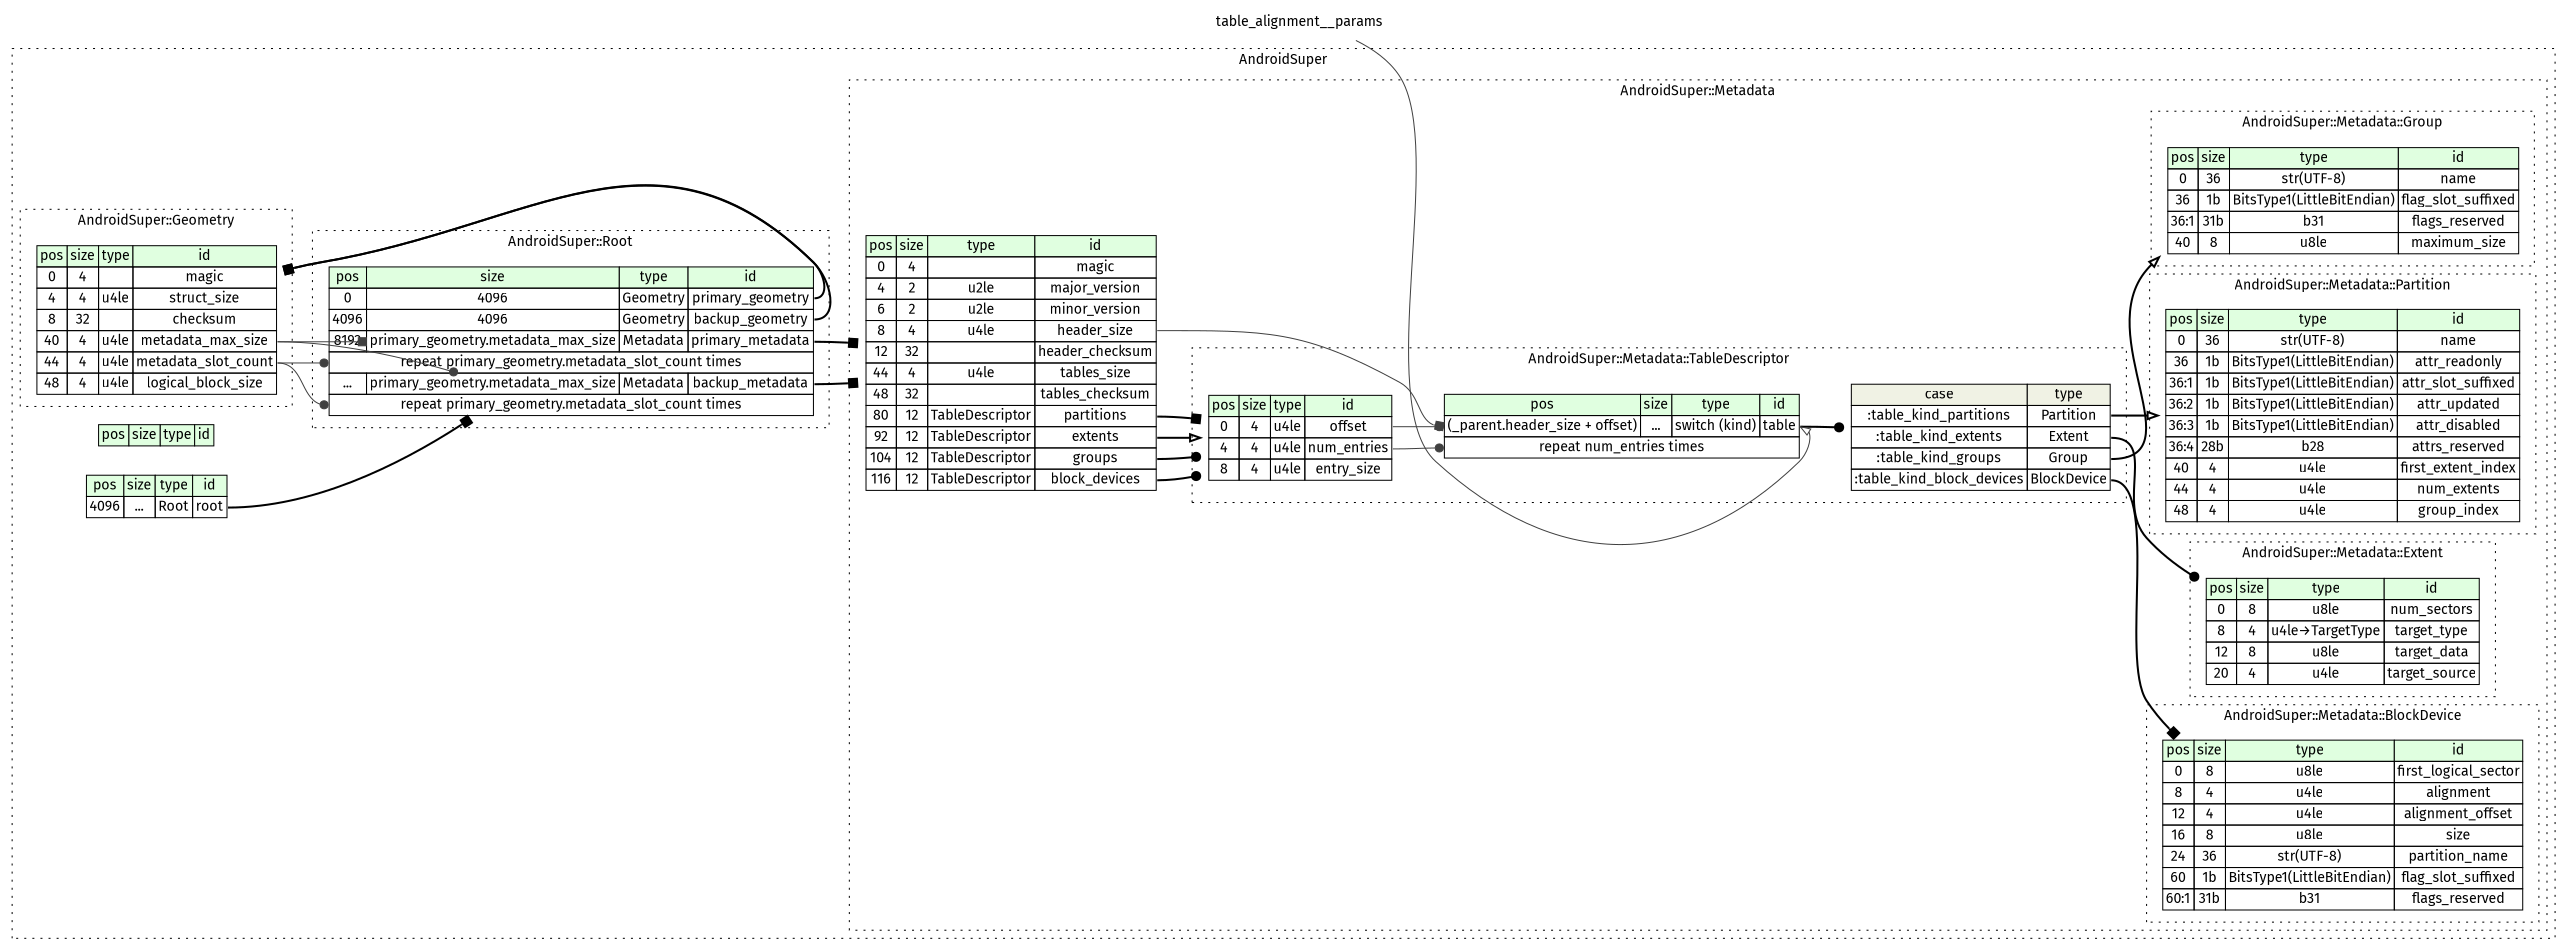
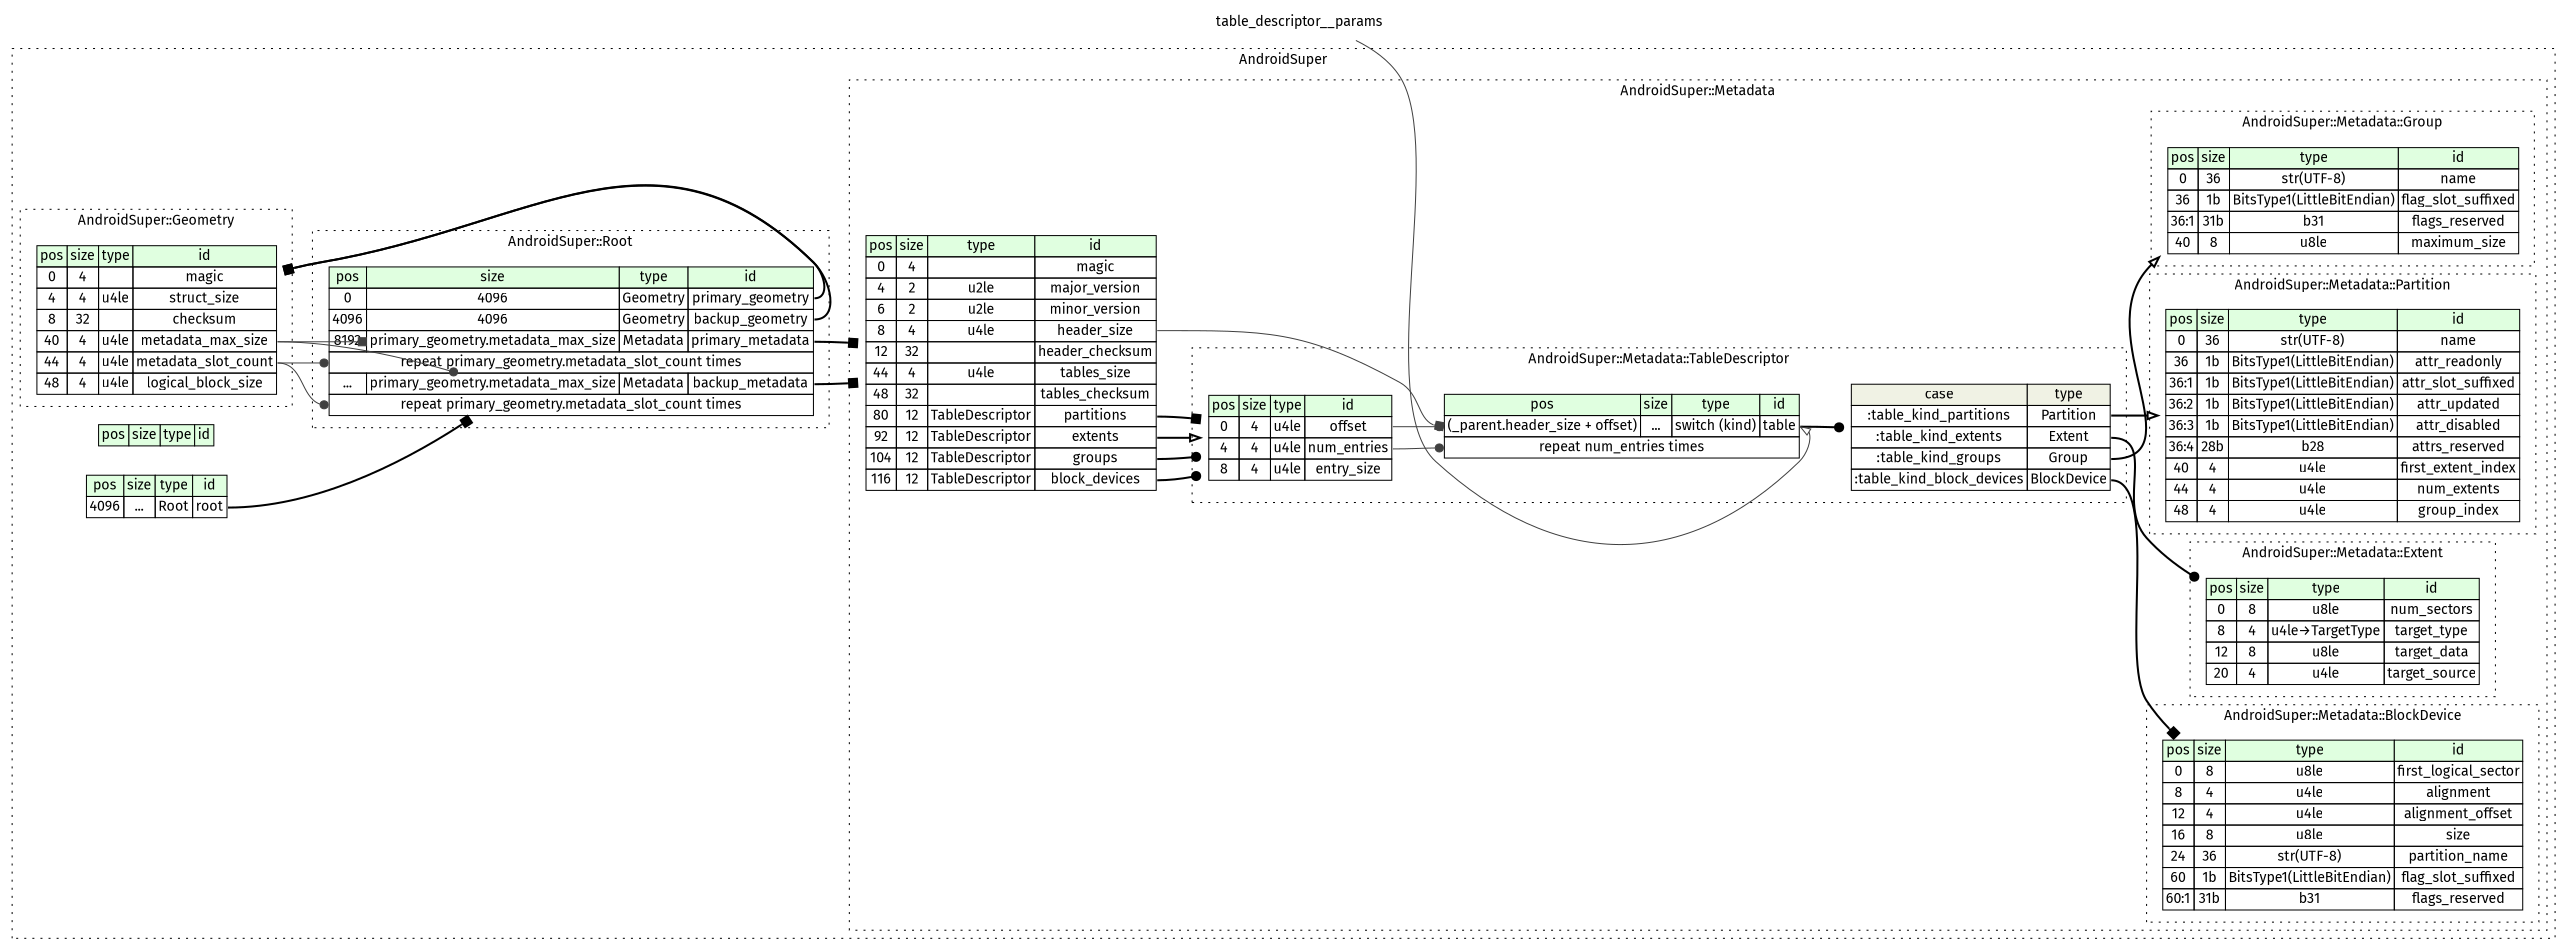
(1300, 22) -> (1300, 22)
